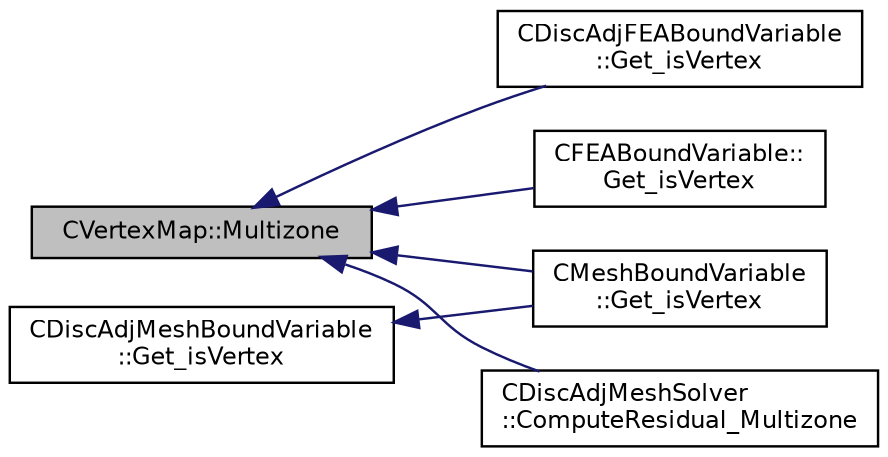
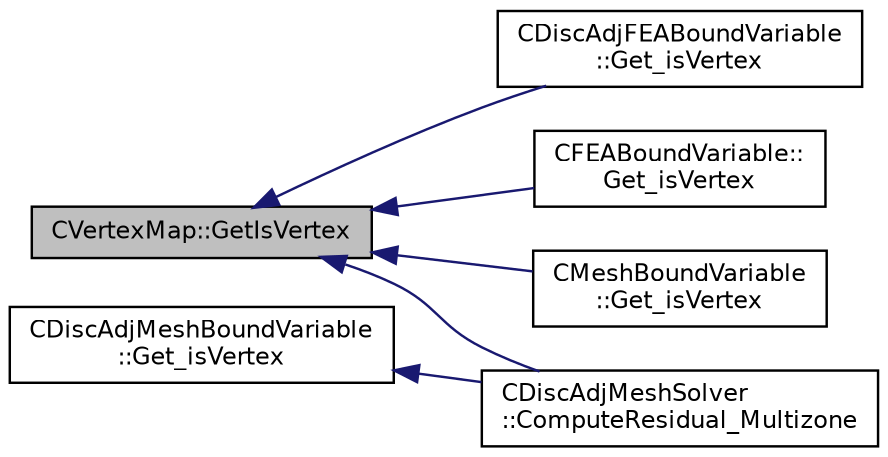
(202, 232) -> (202, 232)
(476, 313) -> (450, 378)
